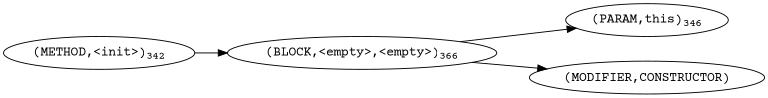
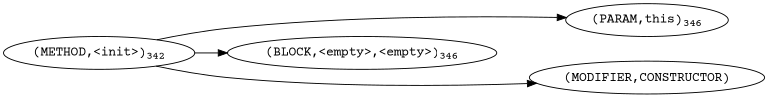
(514, 35) -> (356, 19)
(449, 52) -> (449, 52)
(505, 65) -> (341, 84)
